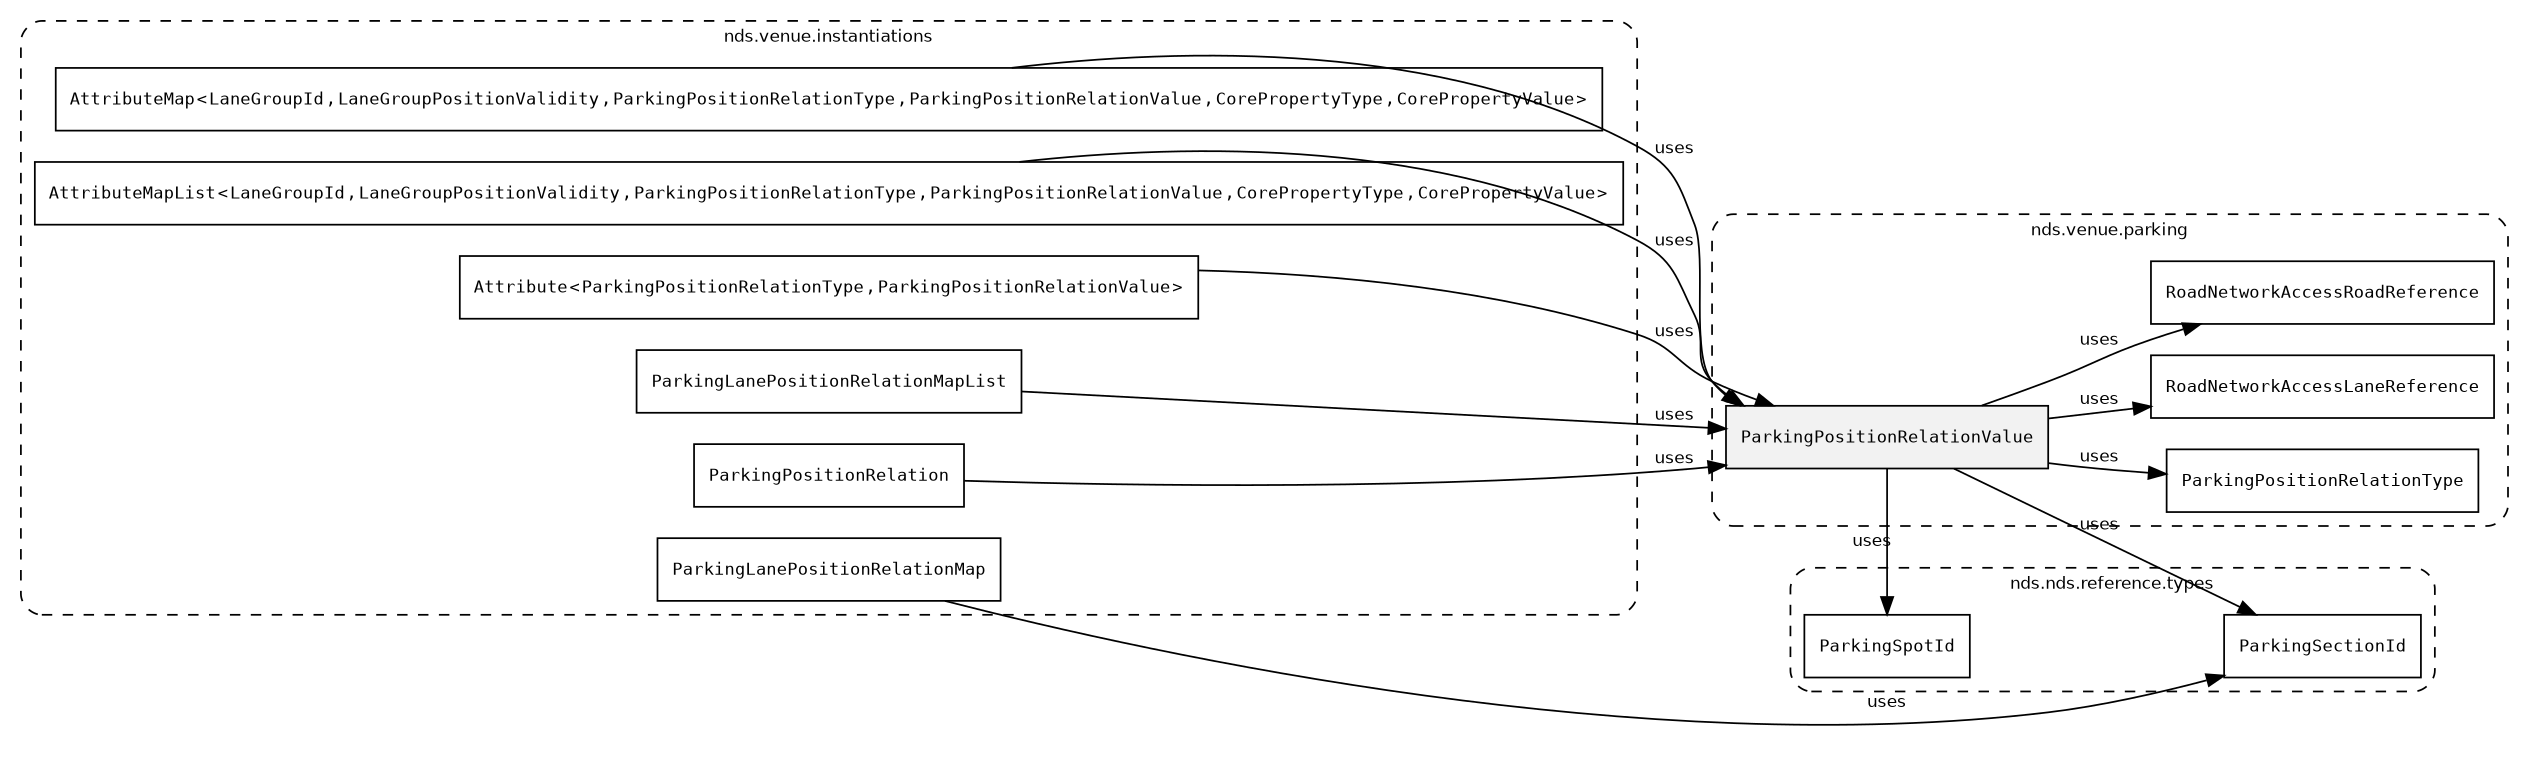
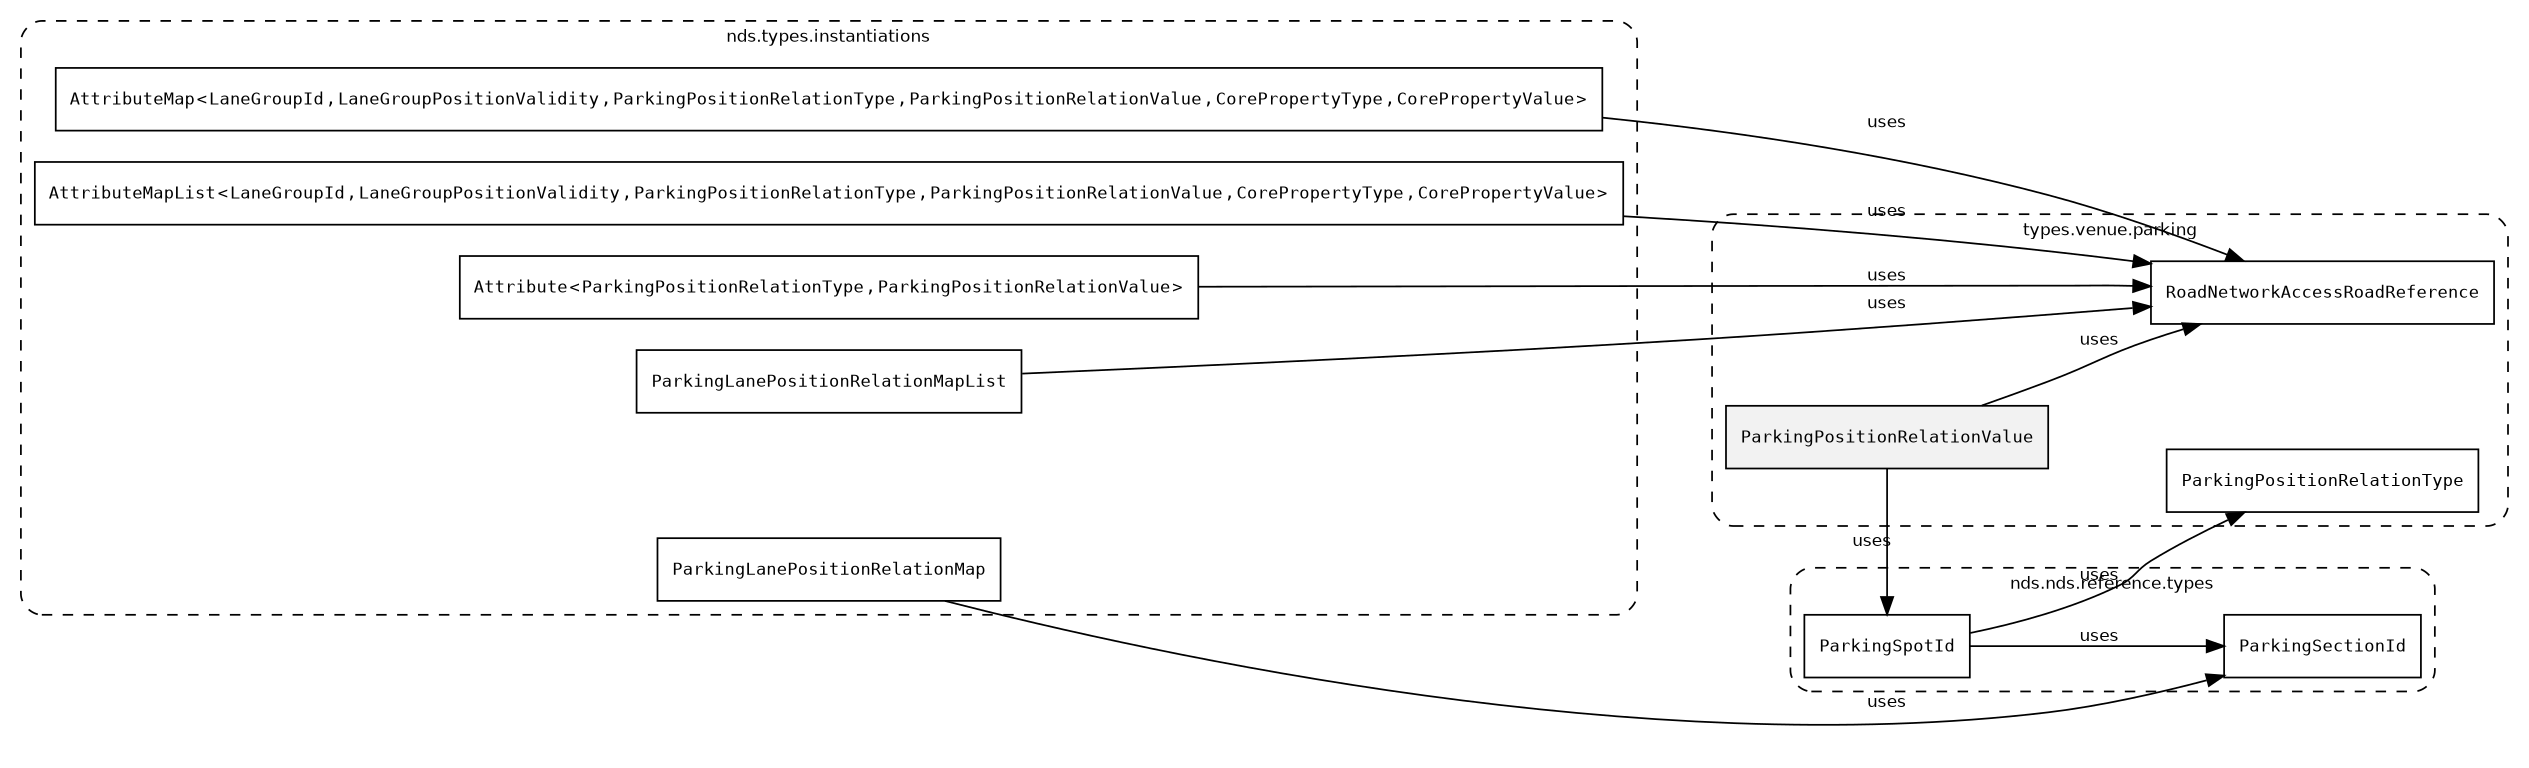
(829, 37) -> (829, 37)
(1468, 84) -> (1920, 165)
(1428, 171) -> (1879, 235)
(2110, 231) -> (2110, 231)
(1488, 298) -> (1666, 286)
(2323, 387) -> none
(1365, 410) -> (1578, 346)
(2098, 469) -> (2106, 592)
(829, 475) -> none
(2097, 538) -> (2088, 646)
